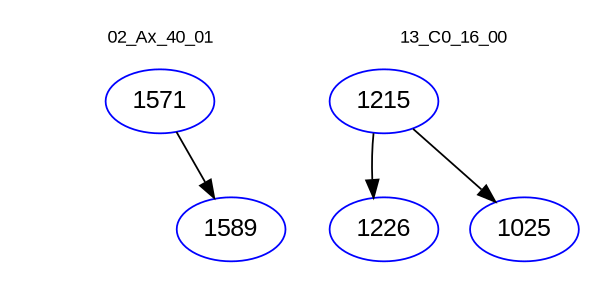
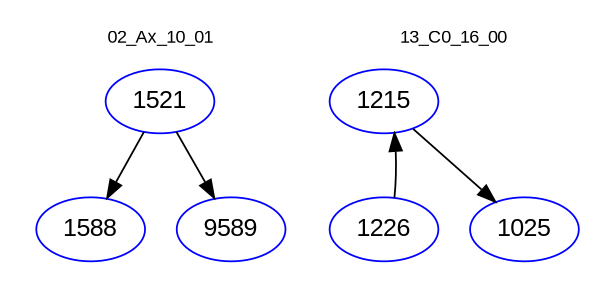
(161, 38) -> (161, 38)
(160, 101) -> (160, 101)
(372, 156) -> (396, 175)
none -> (91, 229)
(231, 229) -> (231, 229)
